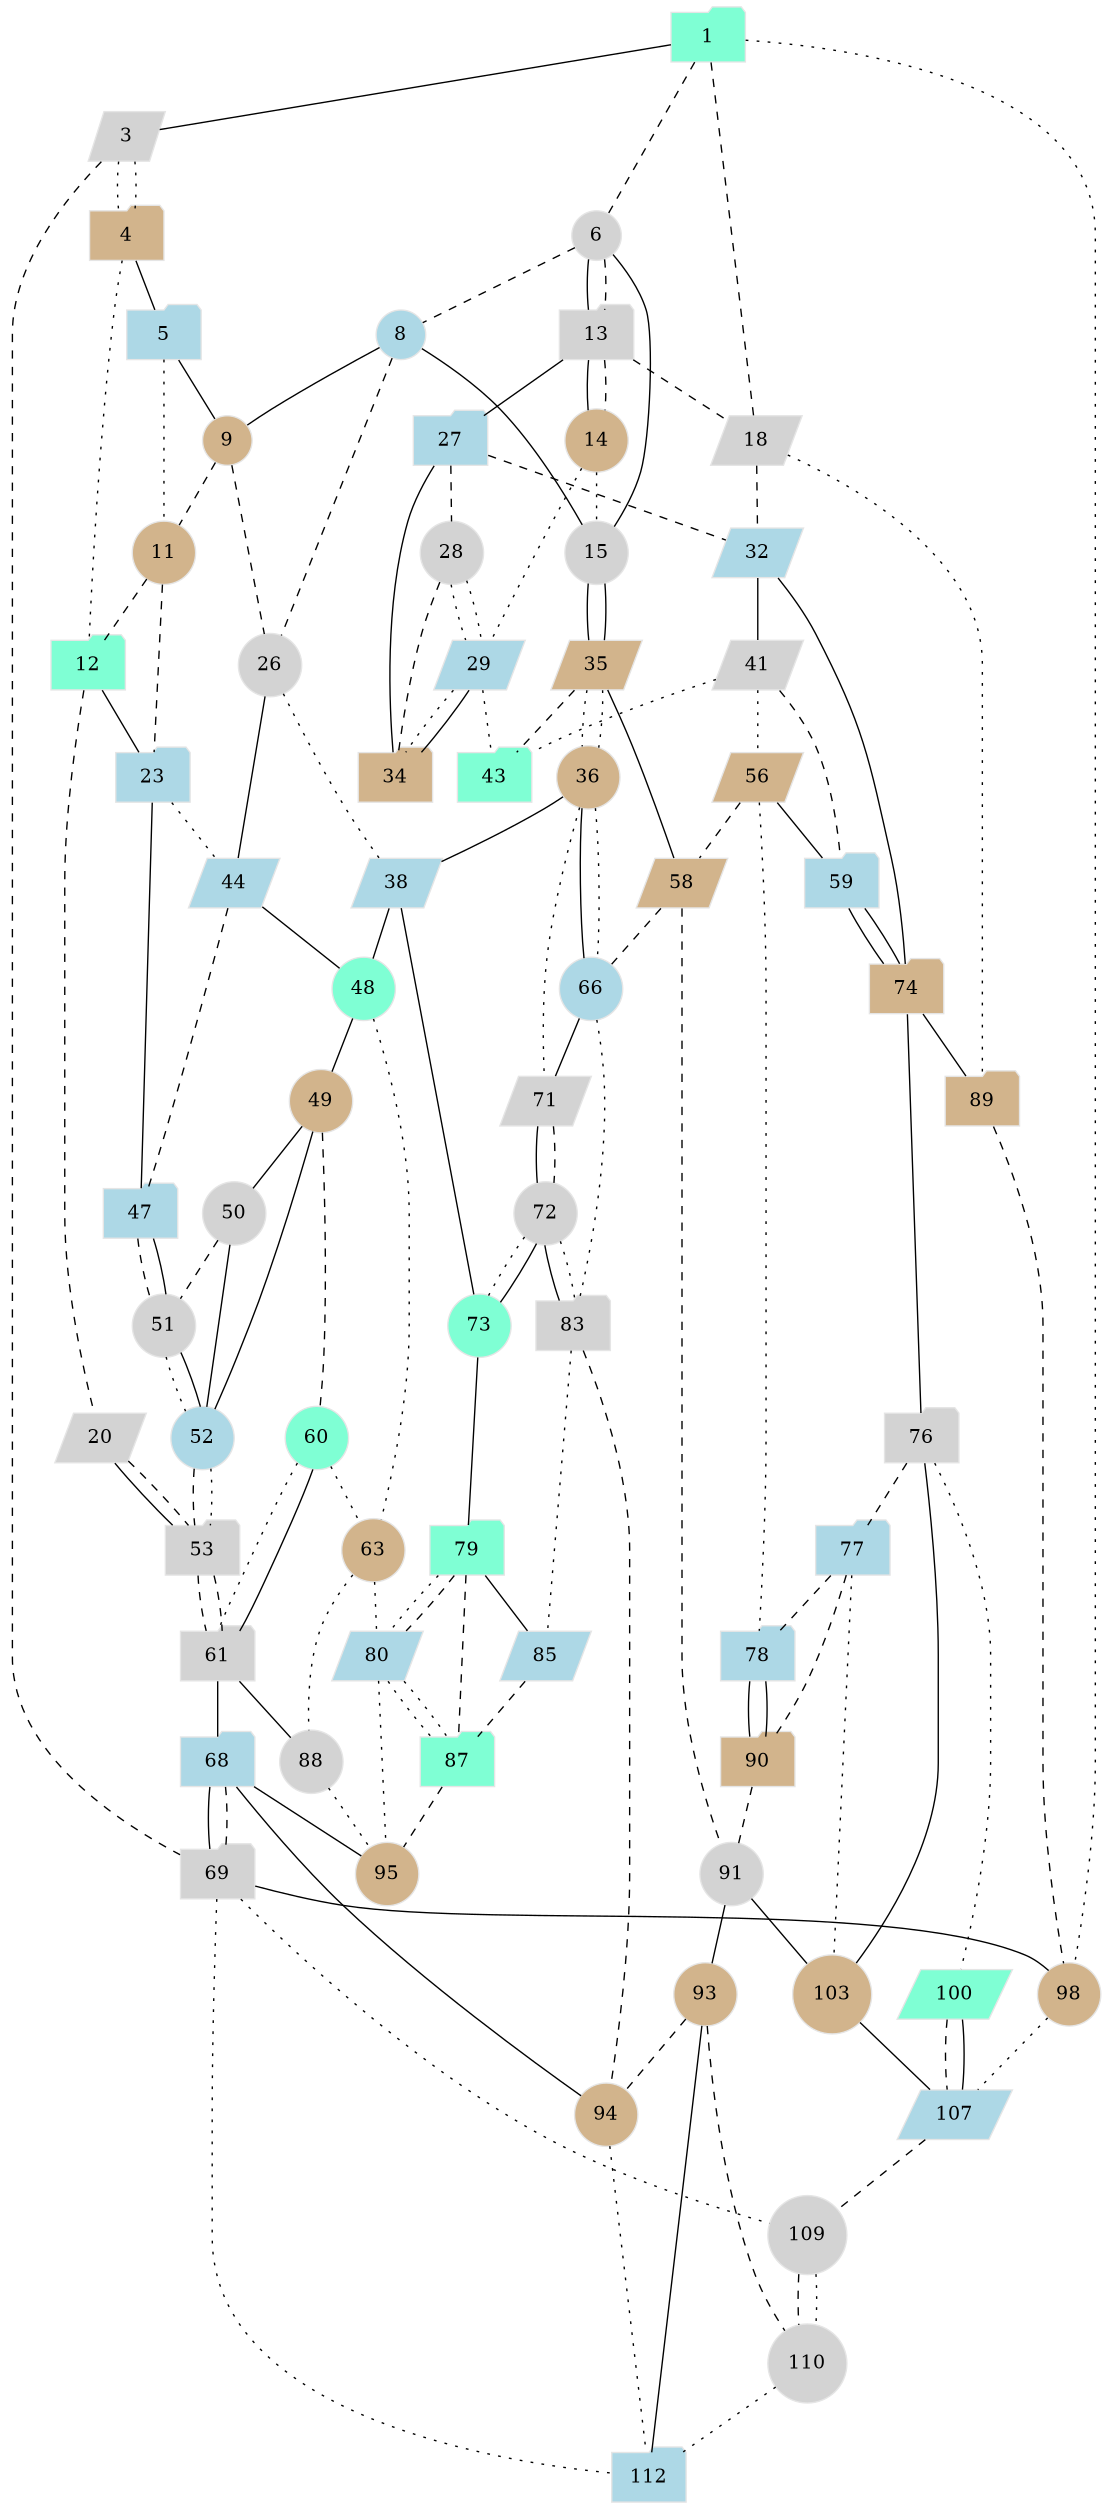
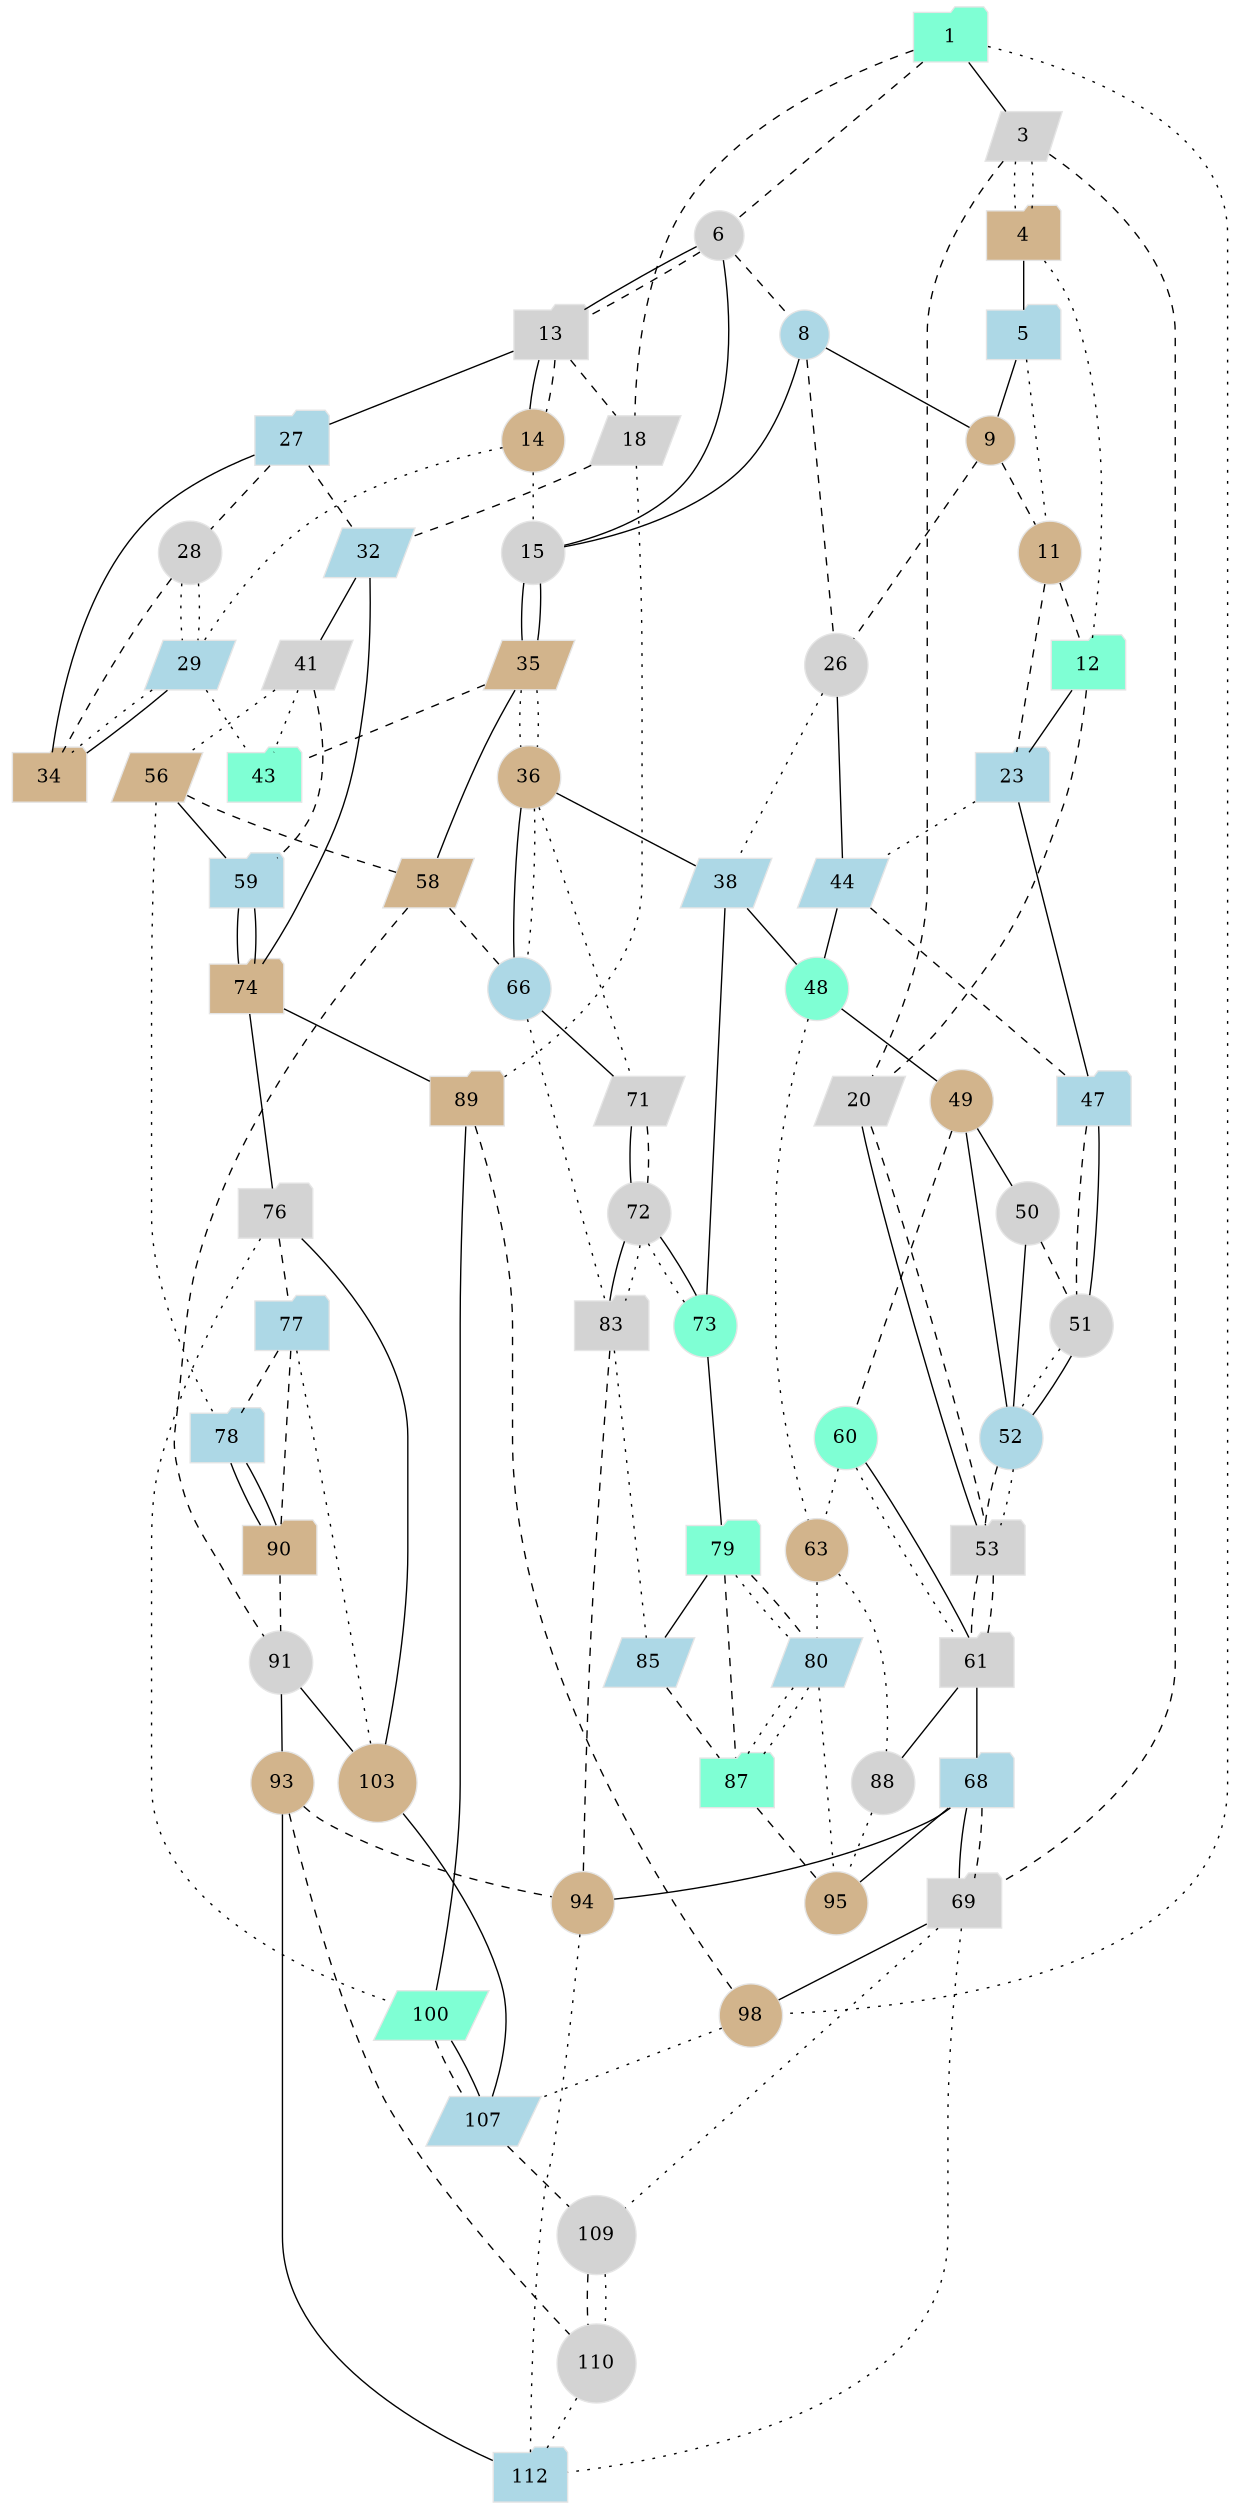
none -> (927, 614)
none -> (460, 1559)
